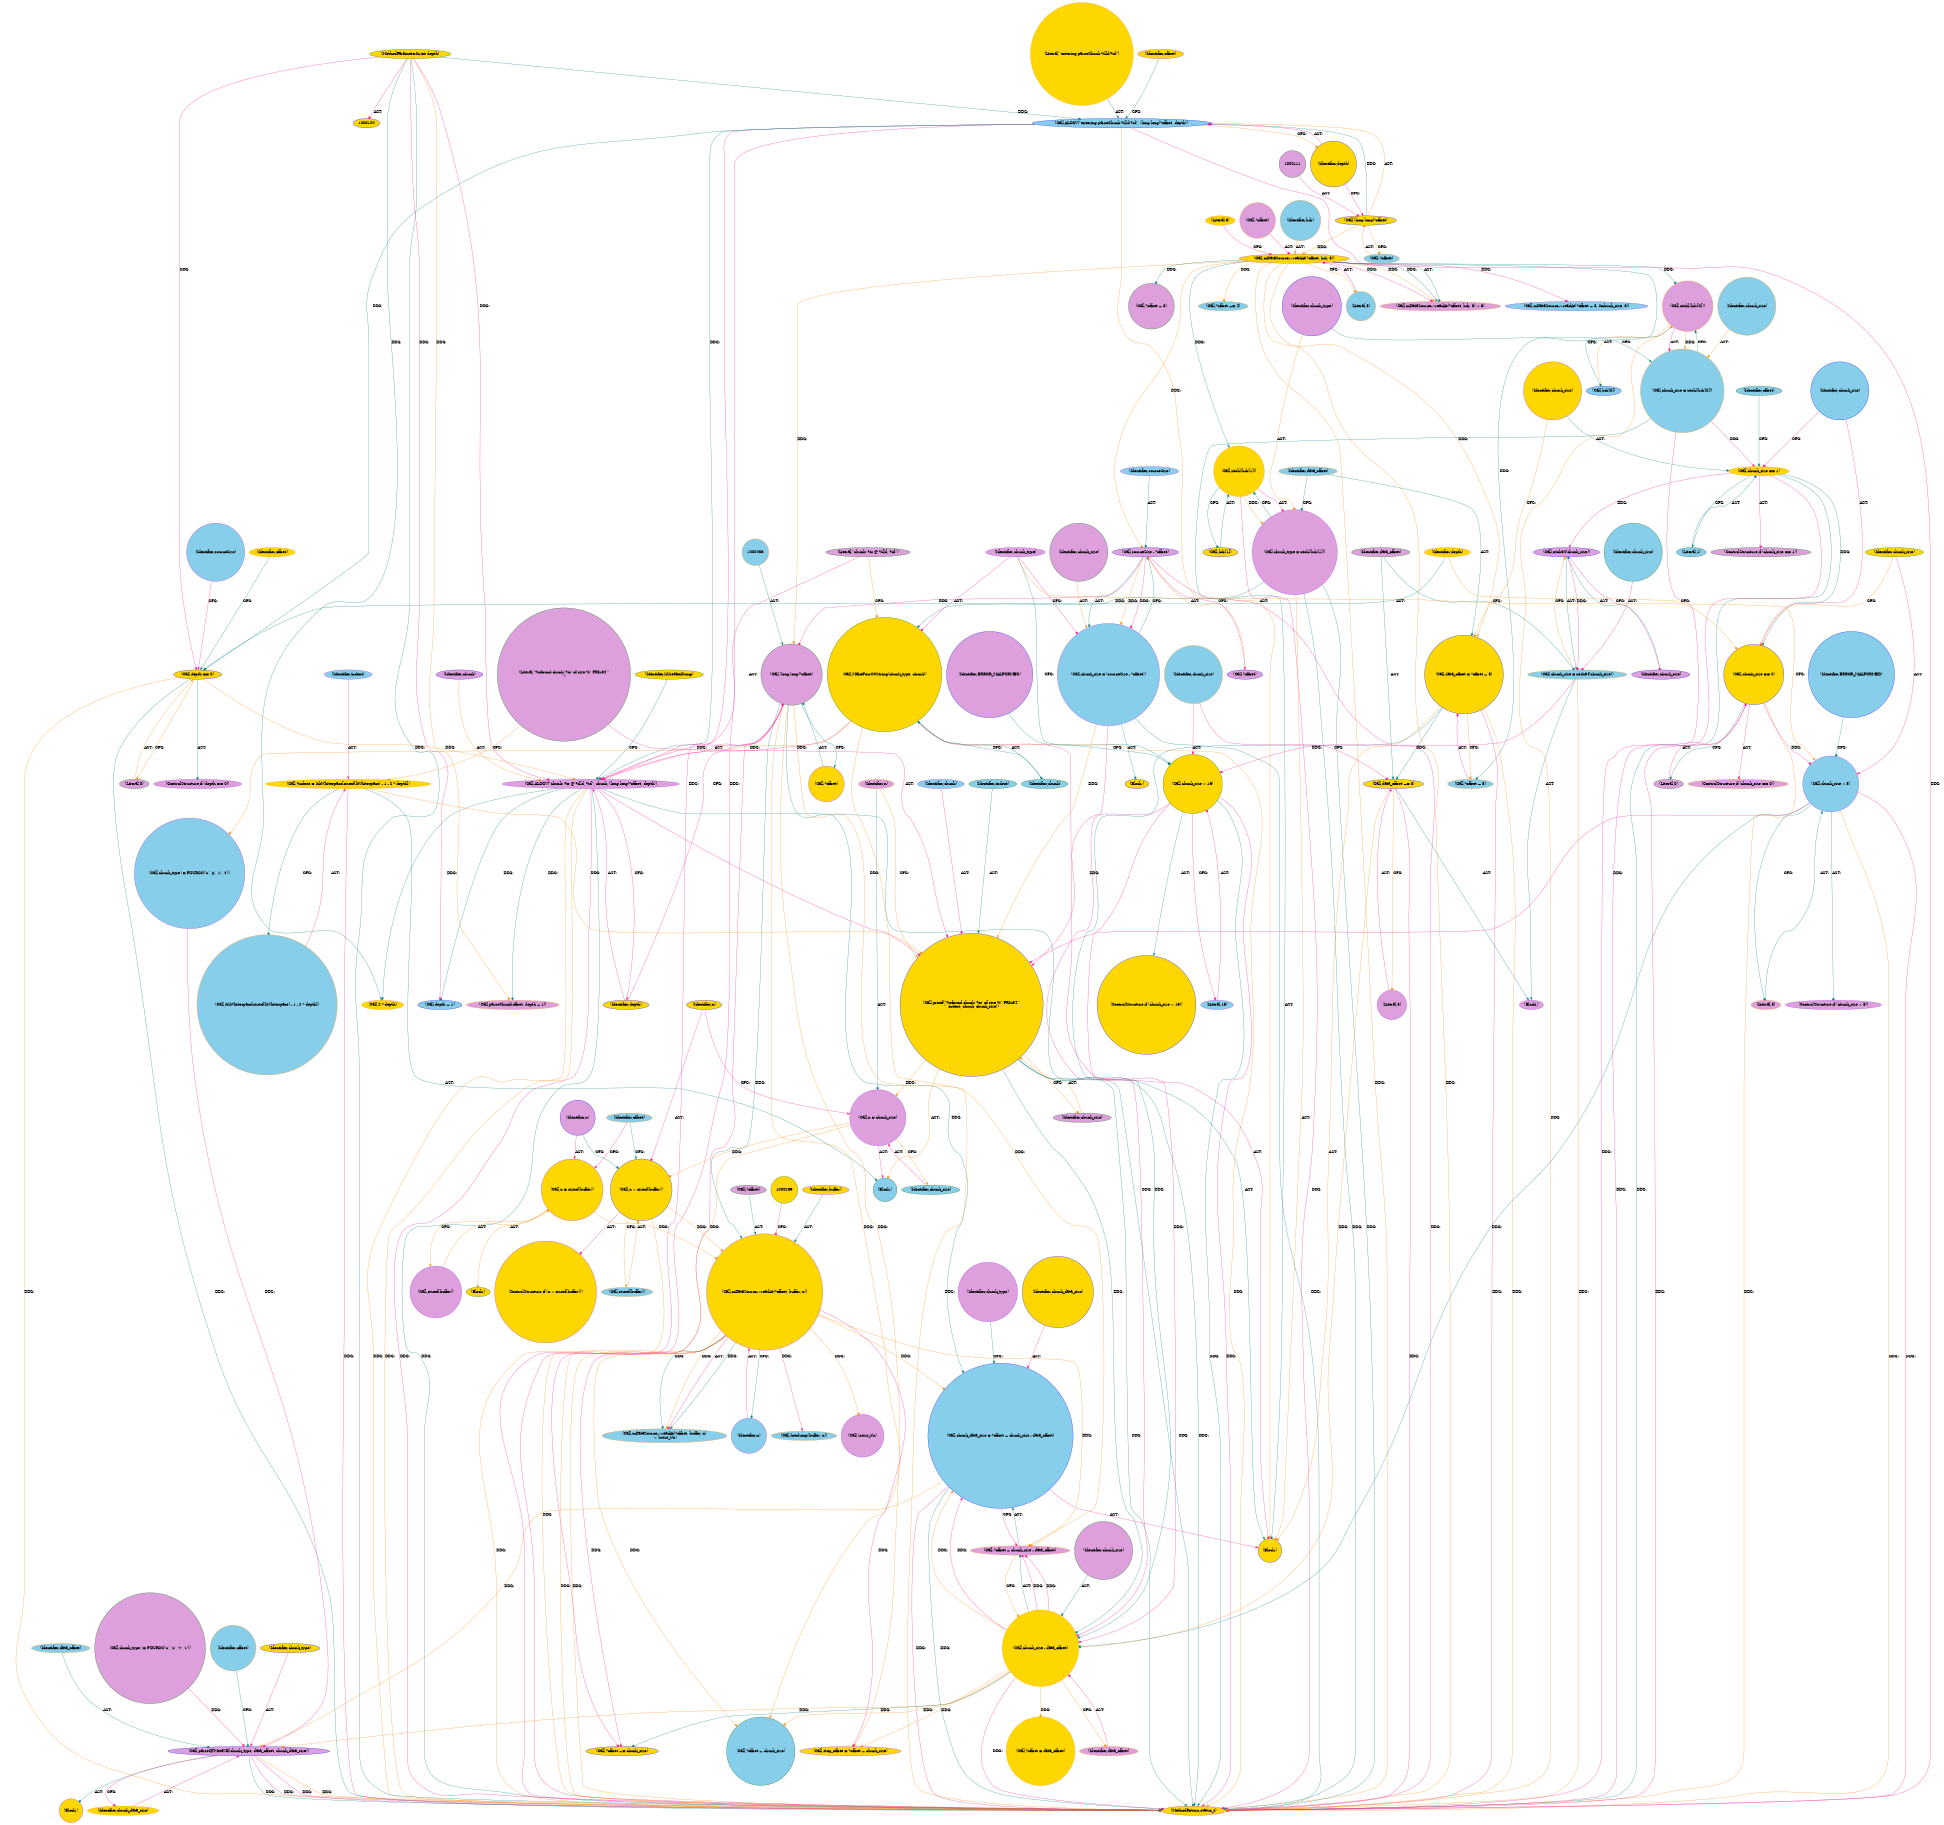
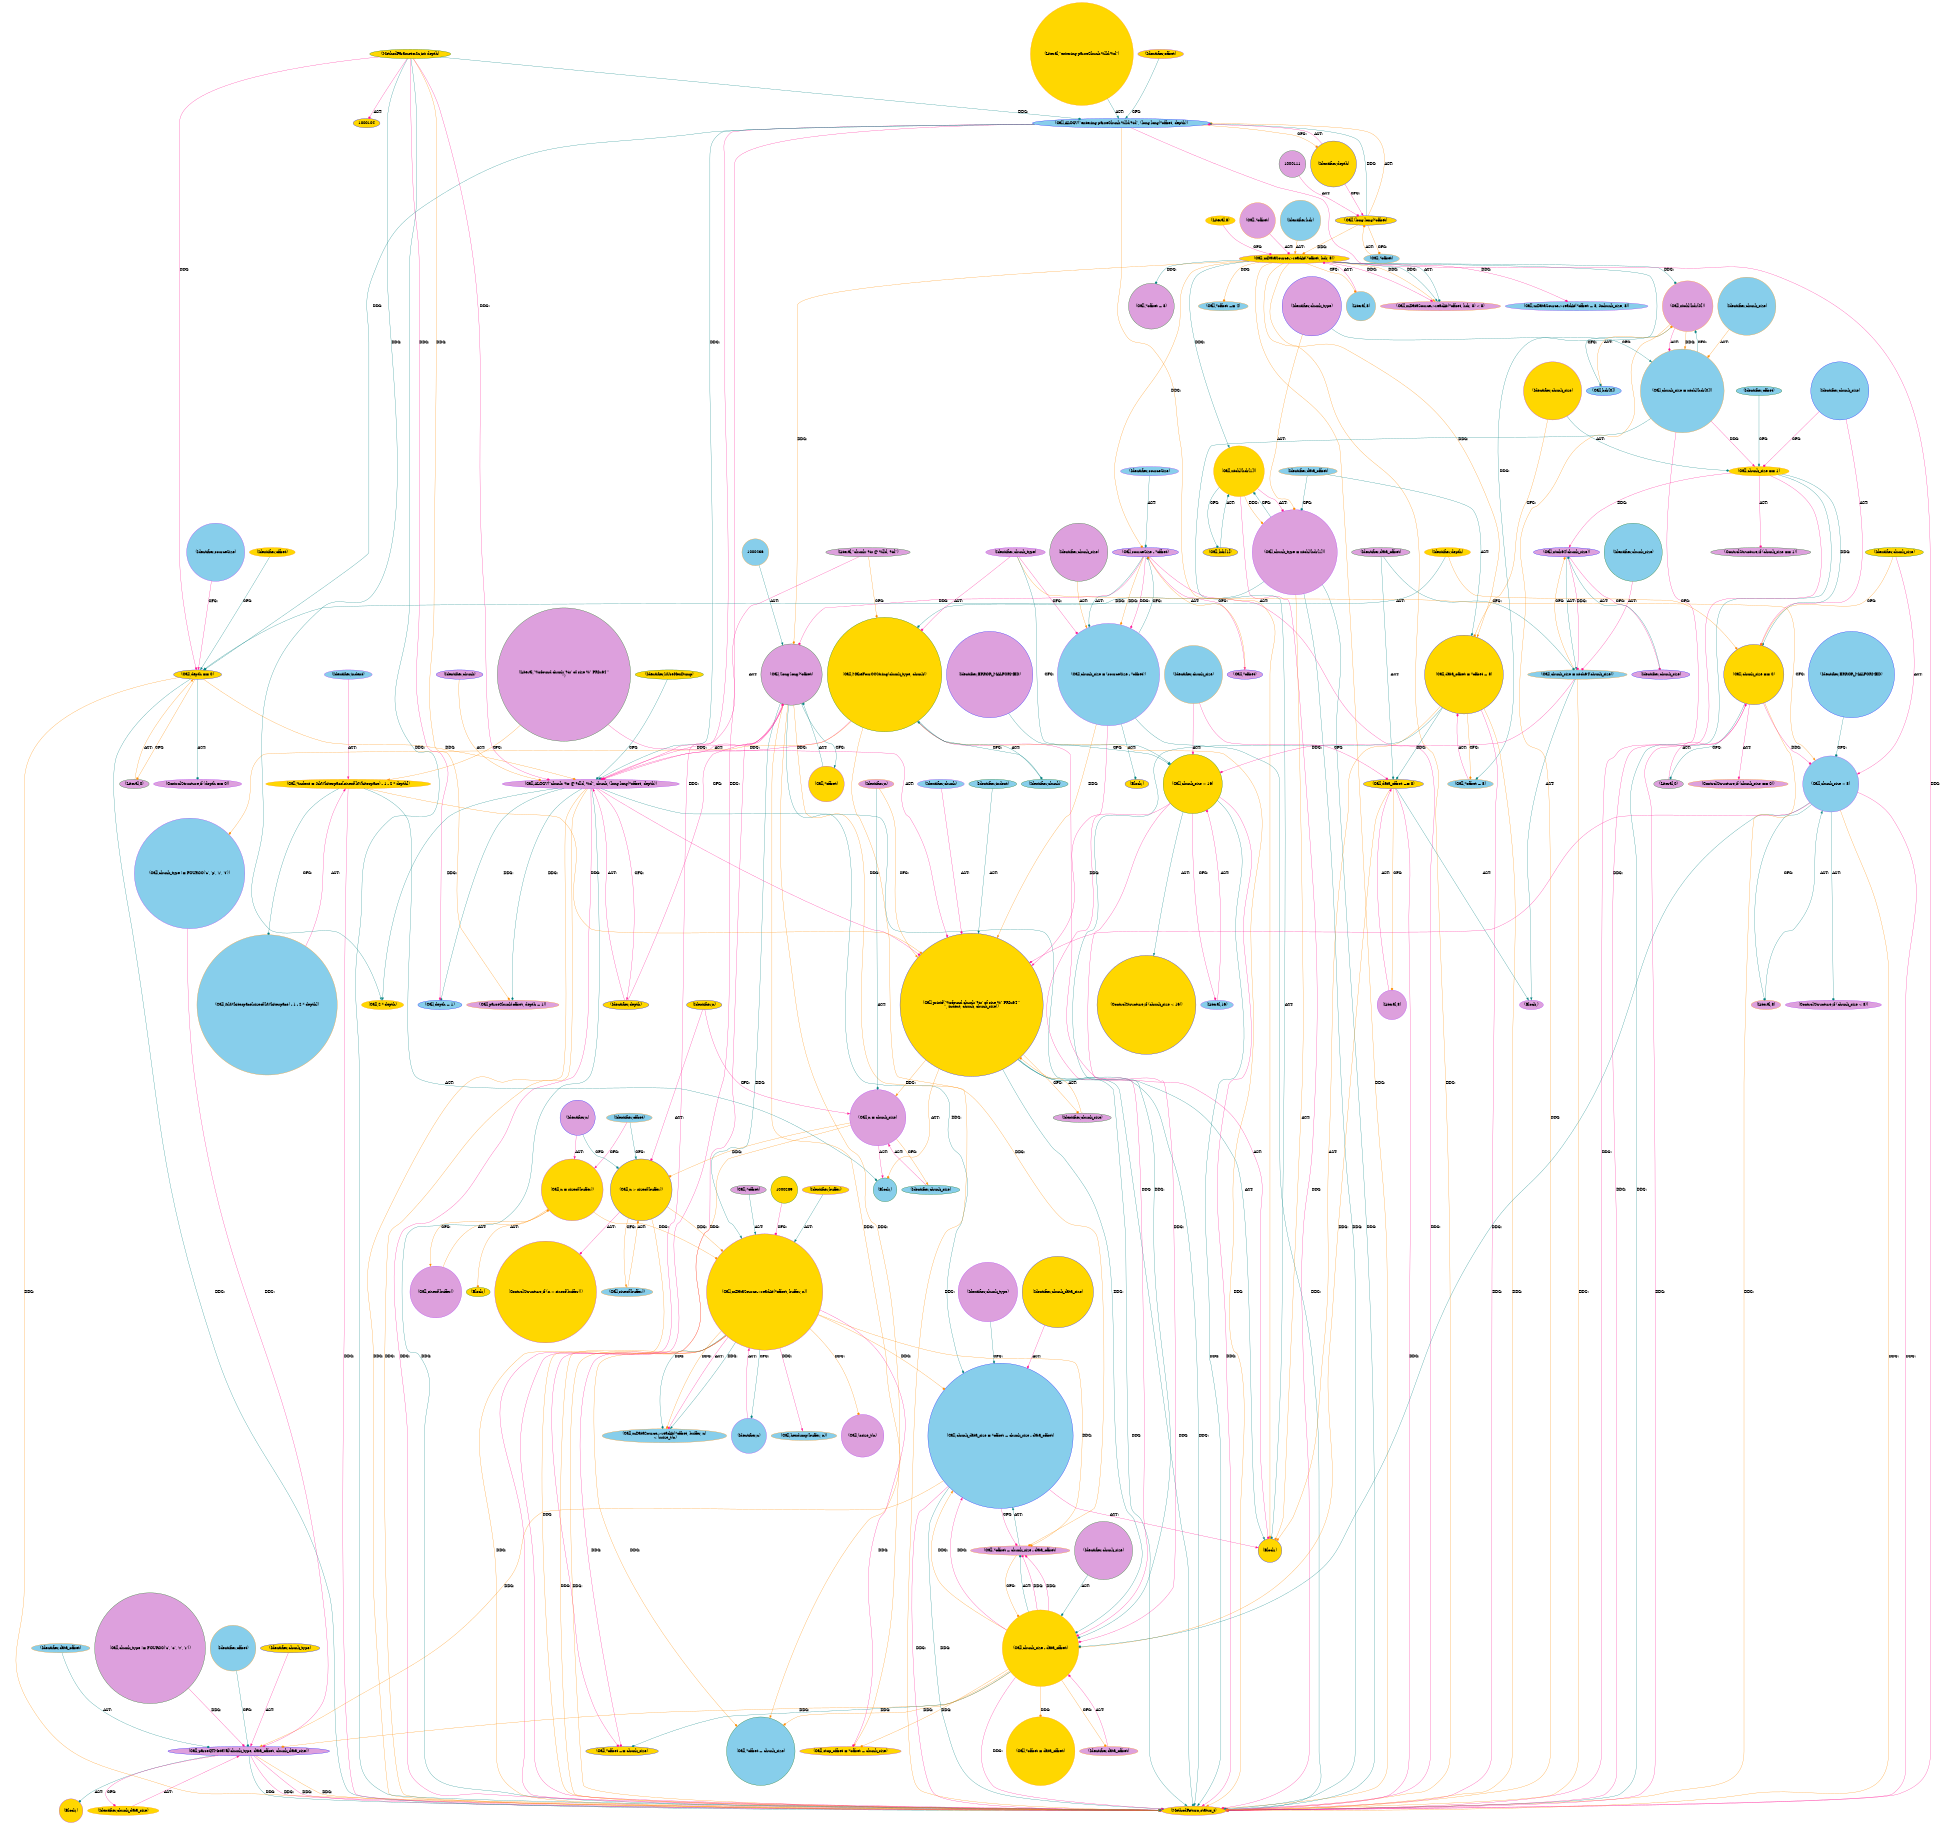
(1691, 552) -> none
